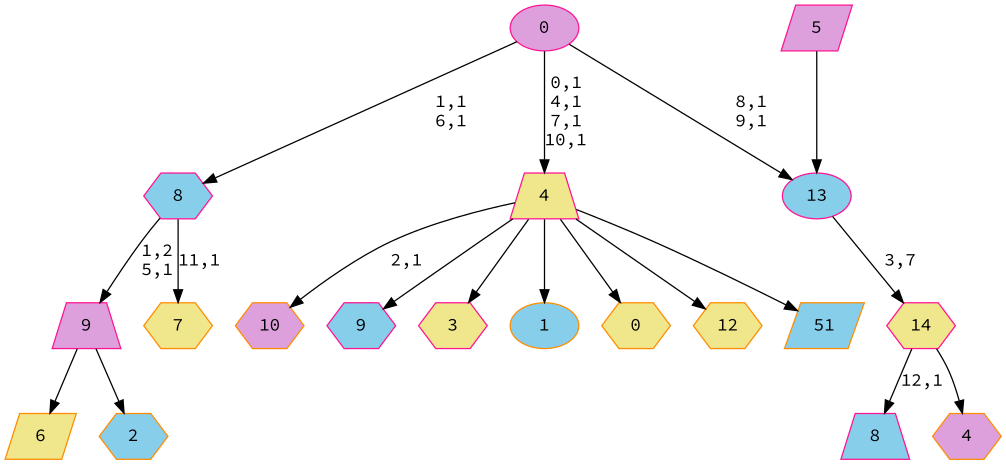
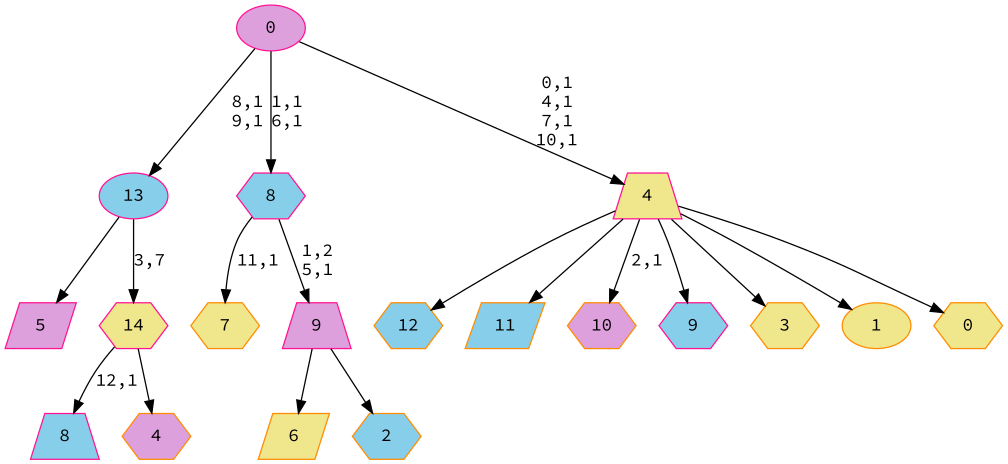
(817, 105) -> (92, 255)
(453, 326) -> (785, 326)
(544, 326) -> (877, 326)
(728, 326) -> (408, 326)
(824, 326) -> (505, 326)
